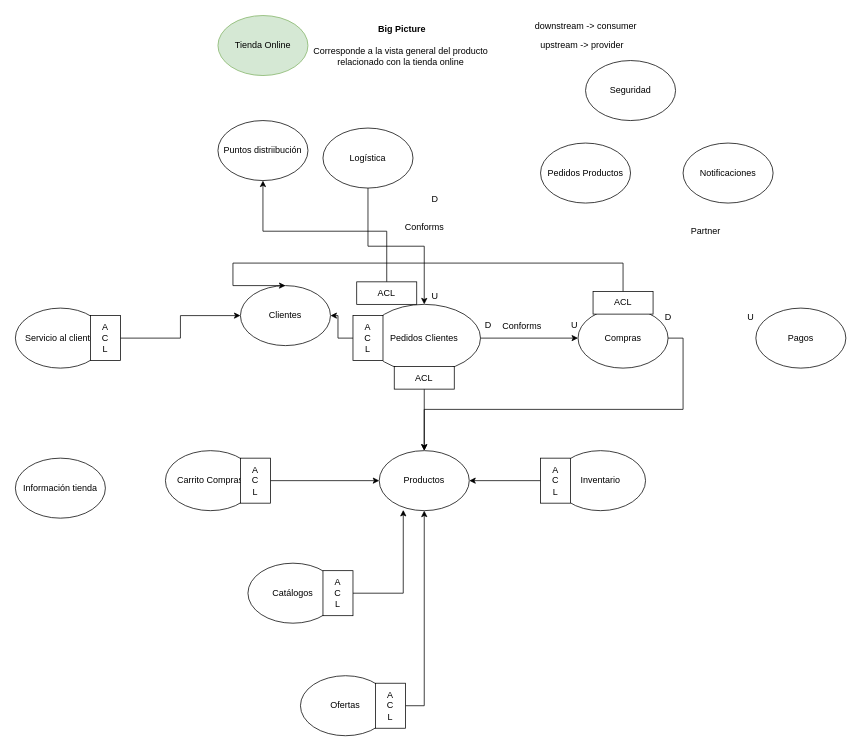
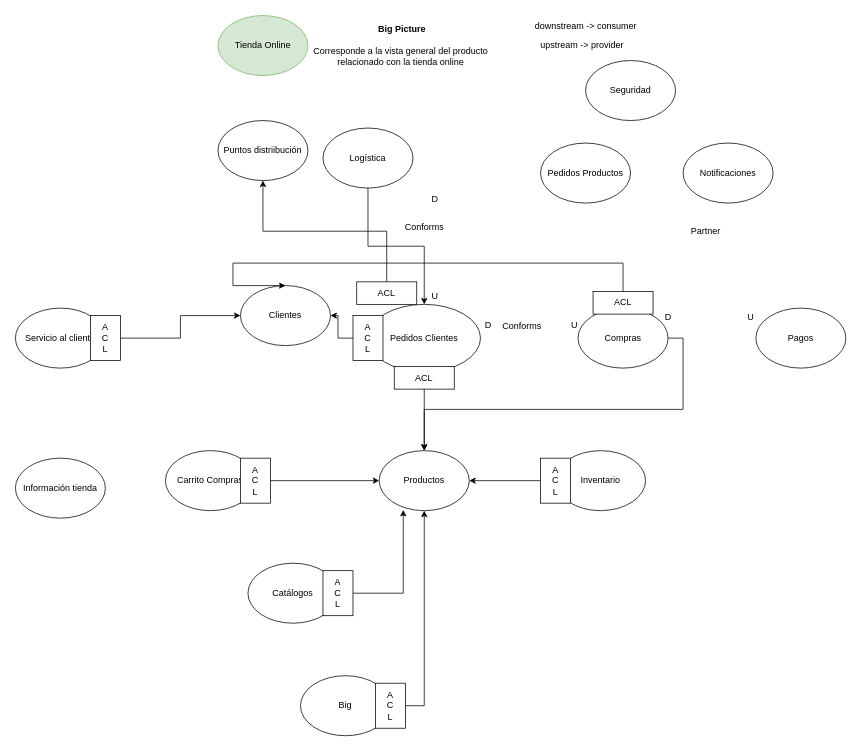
(571, 338) -> none
(345, 705) -> (345, 705)
